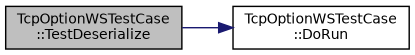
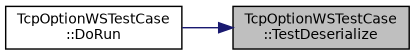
(200, 28) -> (200, 28)
